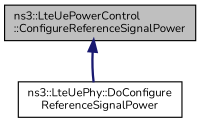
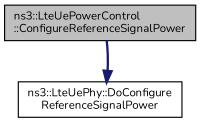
(93, 67) -> (108, 56)
